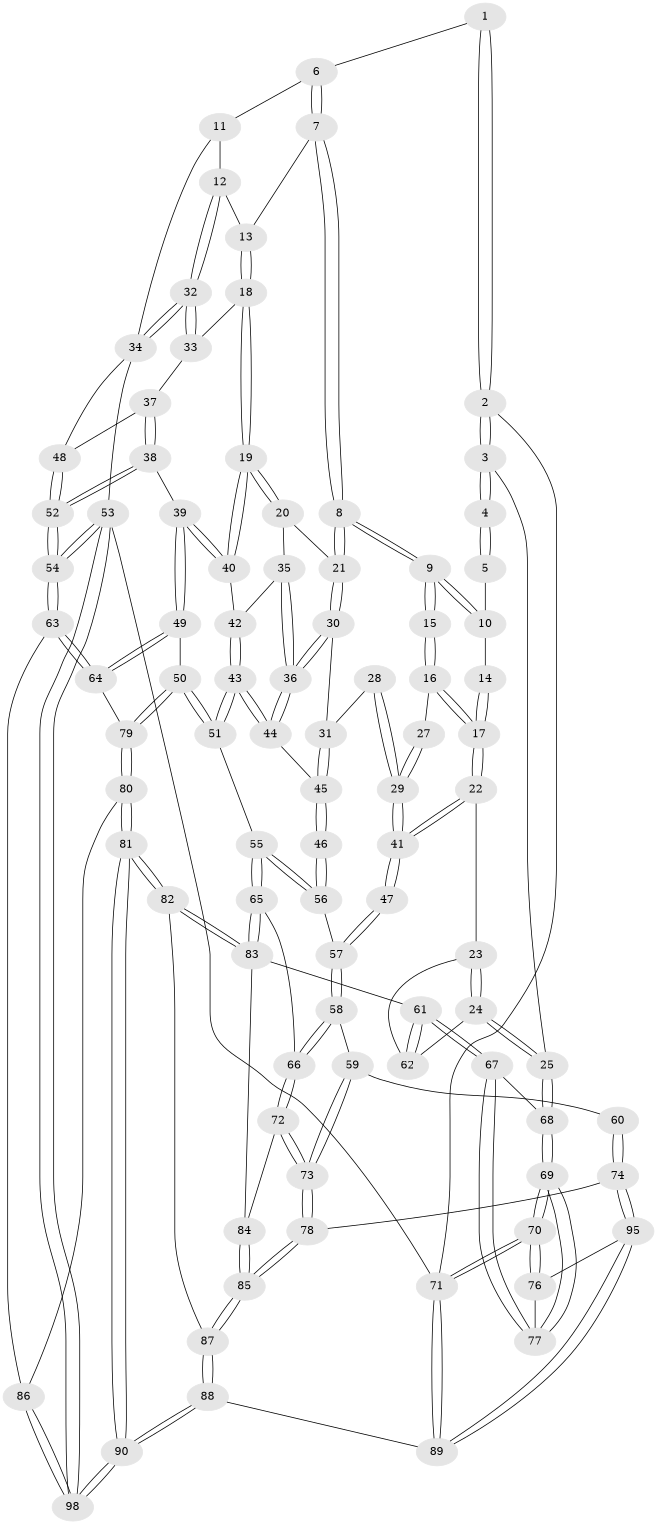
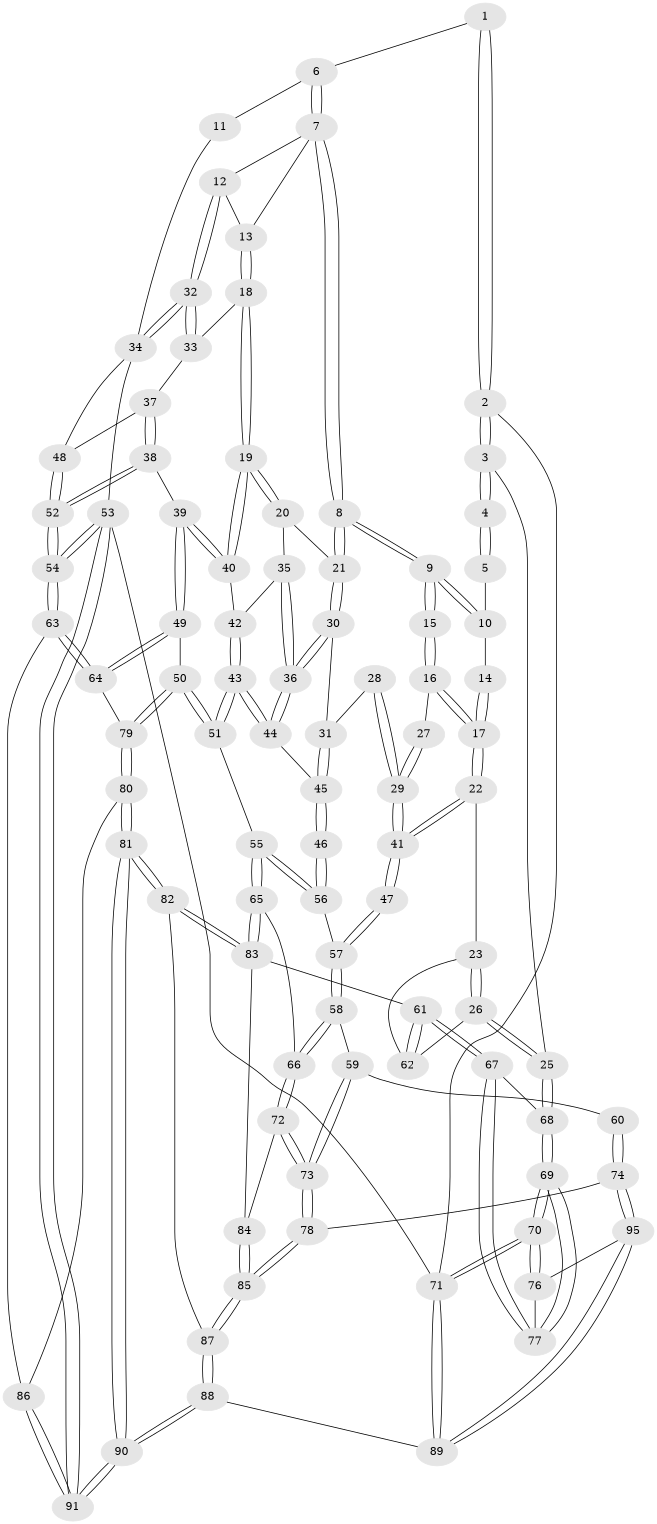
(220, 155) -> (268, 155)
(476, 1010) -> (476, 1010)
(73, 1507) -> (73, 1507)
